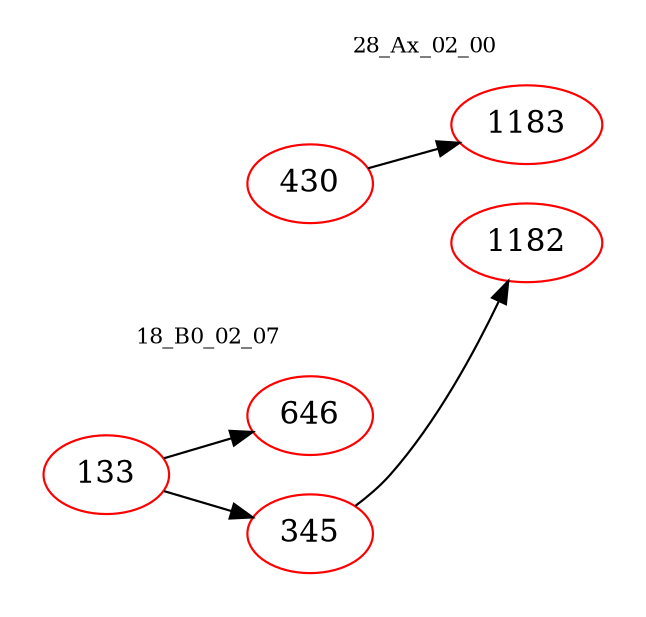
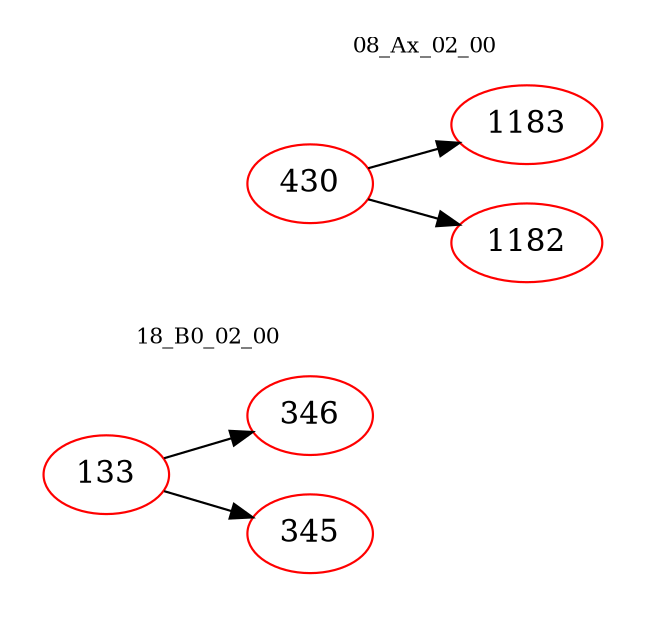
(425, 47) -> (425, 47)
(208, 338) -> (208, 338)
(438, 412) -> (403, 209)
(310, 416) -> (310, 416)
